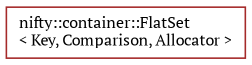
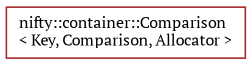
(126, 33) -> (126, 33)
